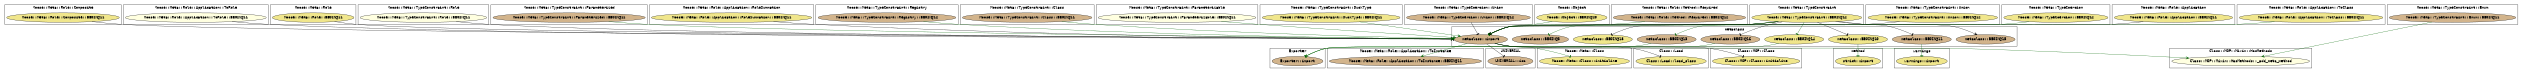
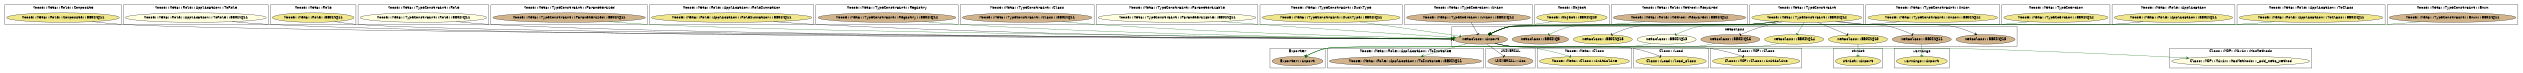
(1409, 29) -> (1409, 29)
(1667, 39) -> (1667, 39)
(2348, 39) -> (1955, 25)
(1858, 51) -> (1858, 51)
